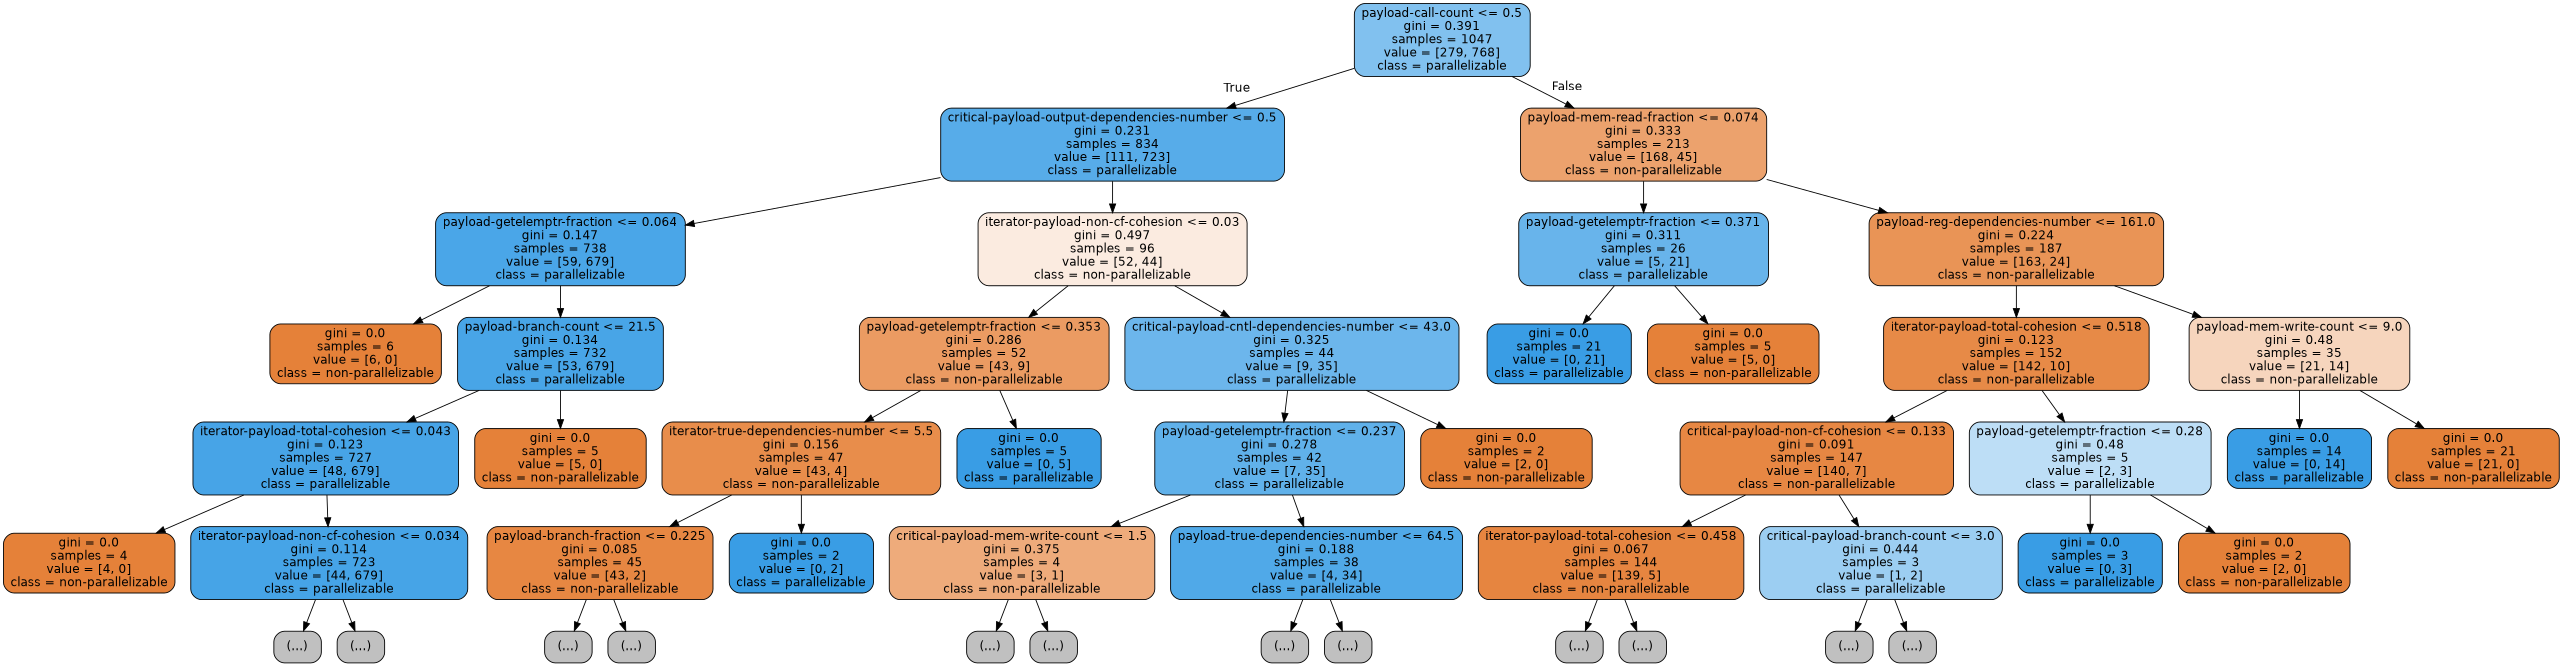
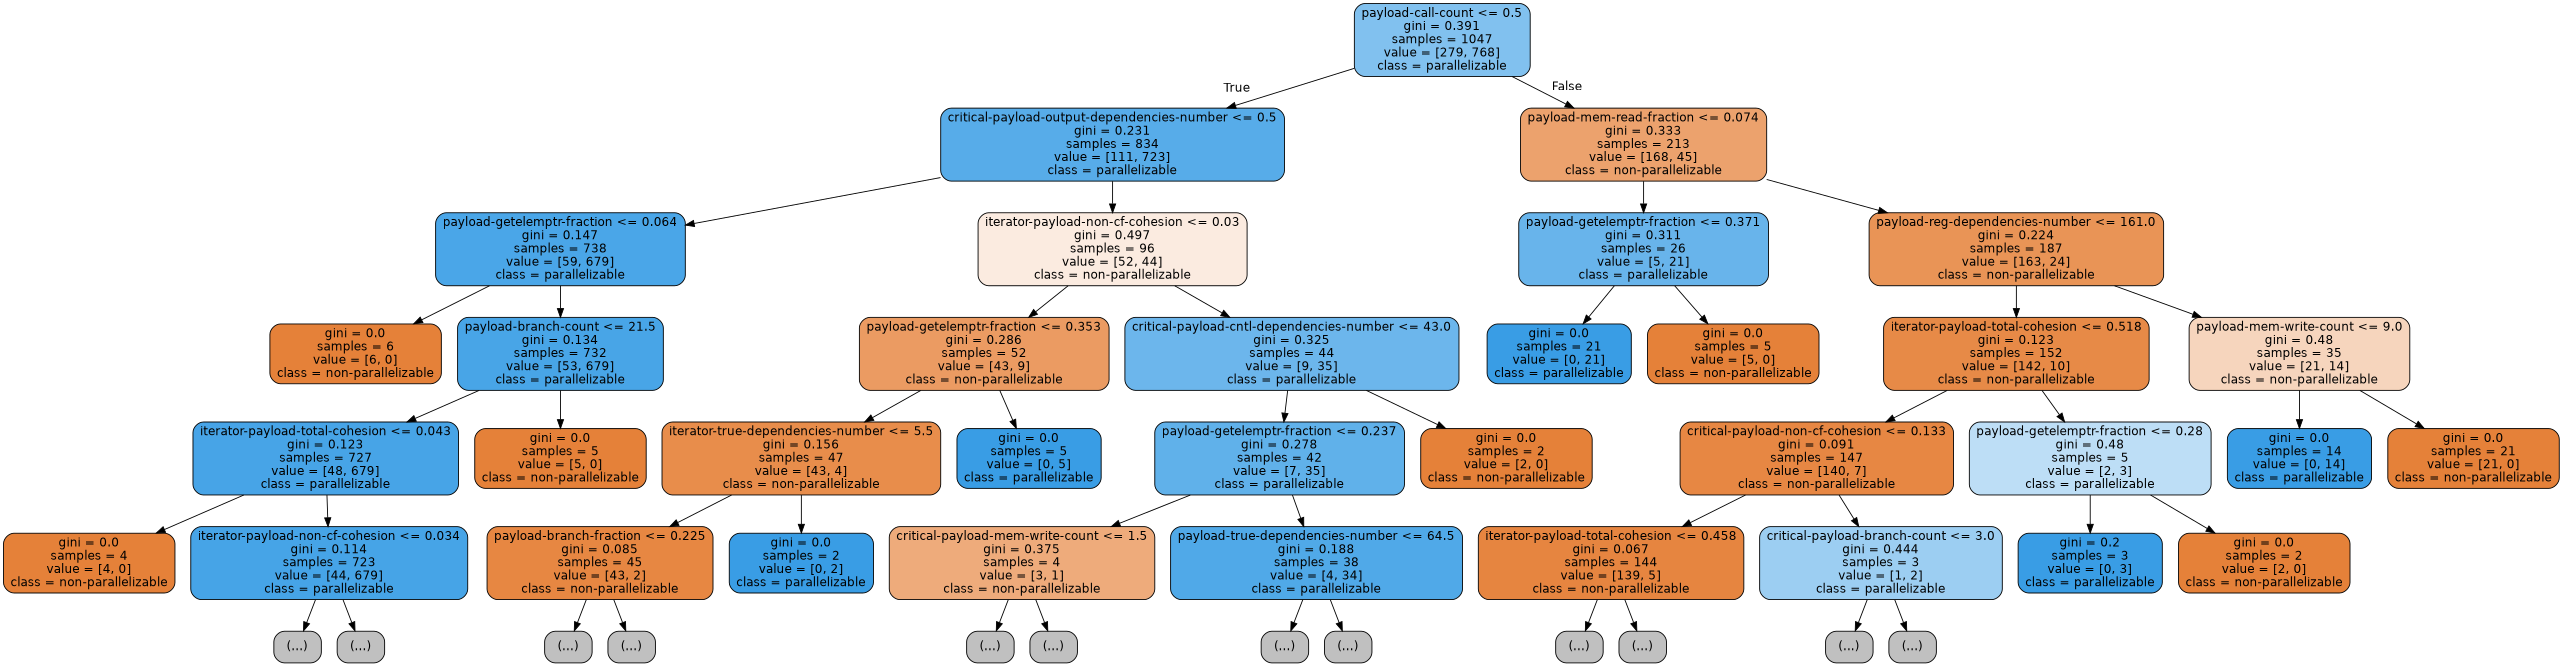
(2090, 563) -> (2090, 563)
